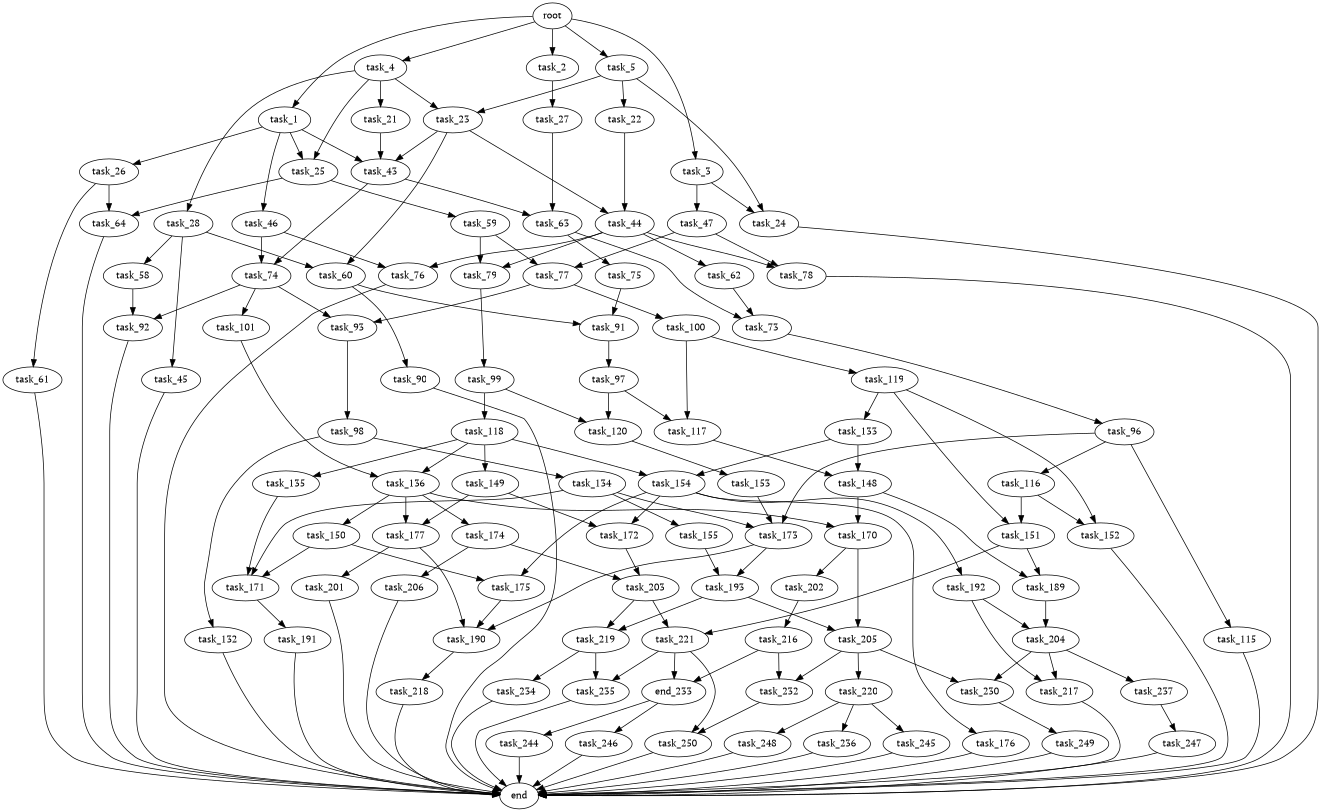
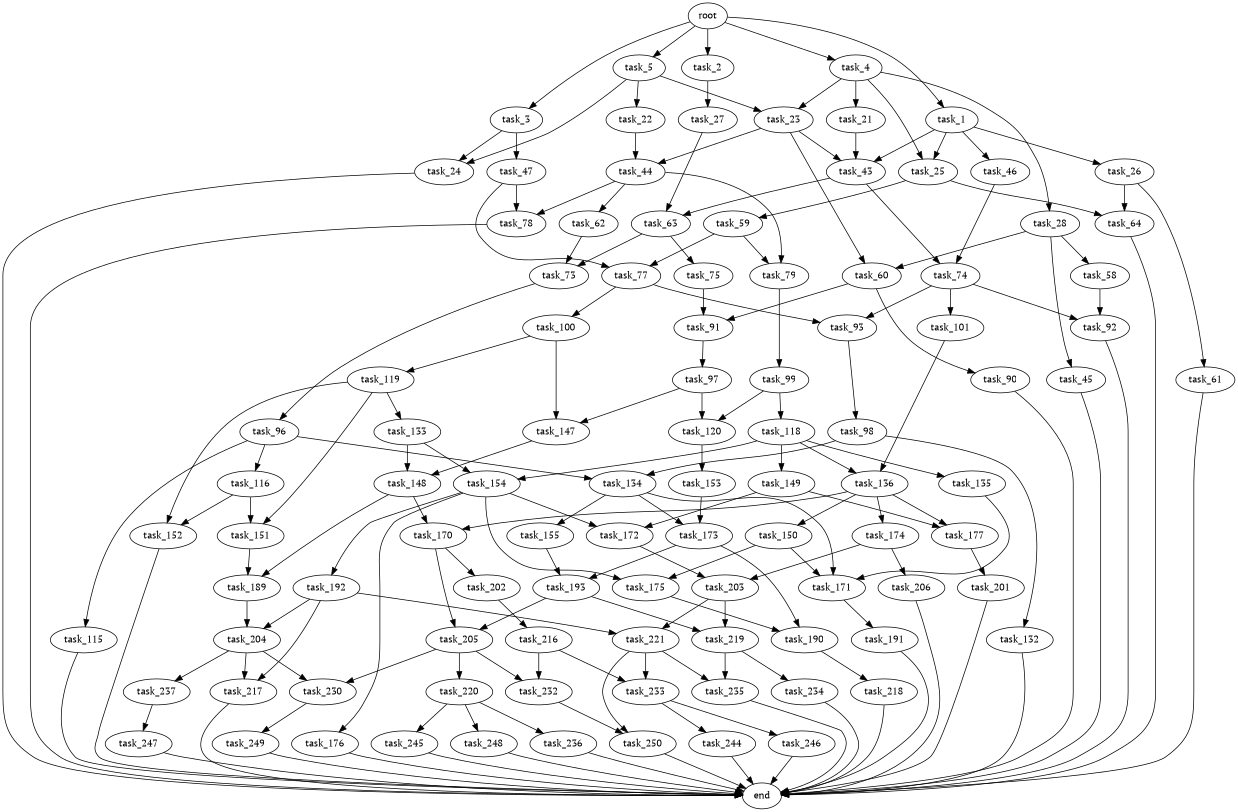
(408, 276) -> none
(688, 432) -> (556, 432)
(926, 444) -> (434, 456)
(447, 580) -> none
(865, 594) -> (483, 612)
(674, 692) -> (646, 692)
